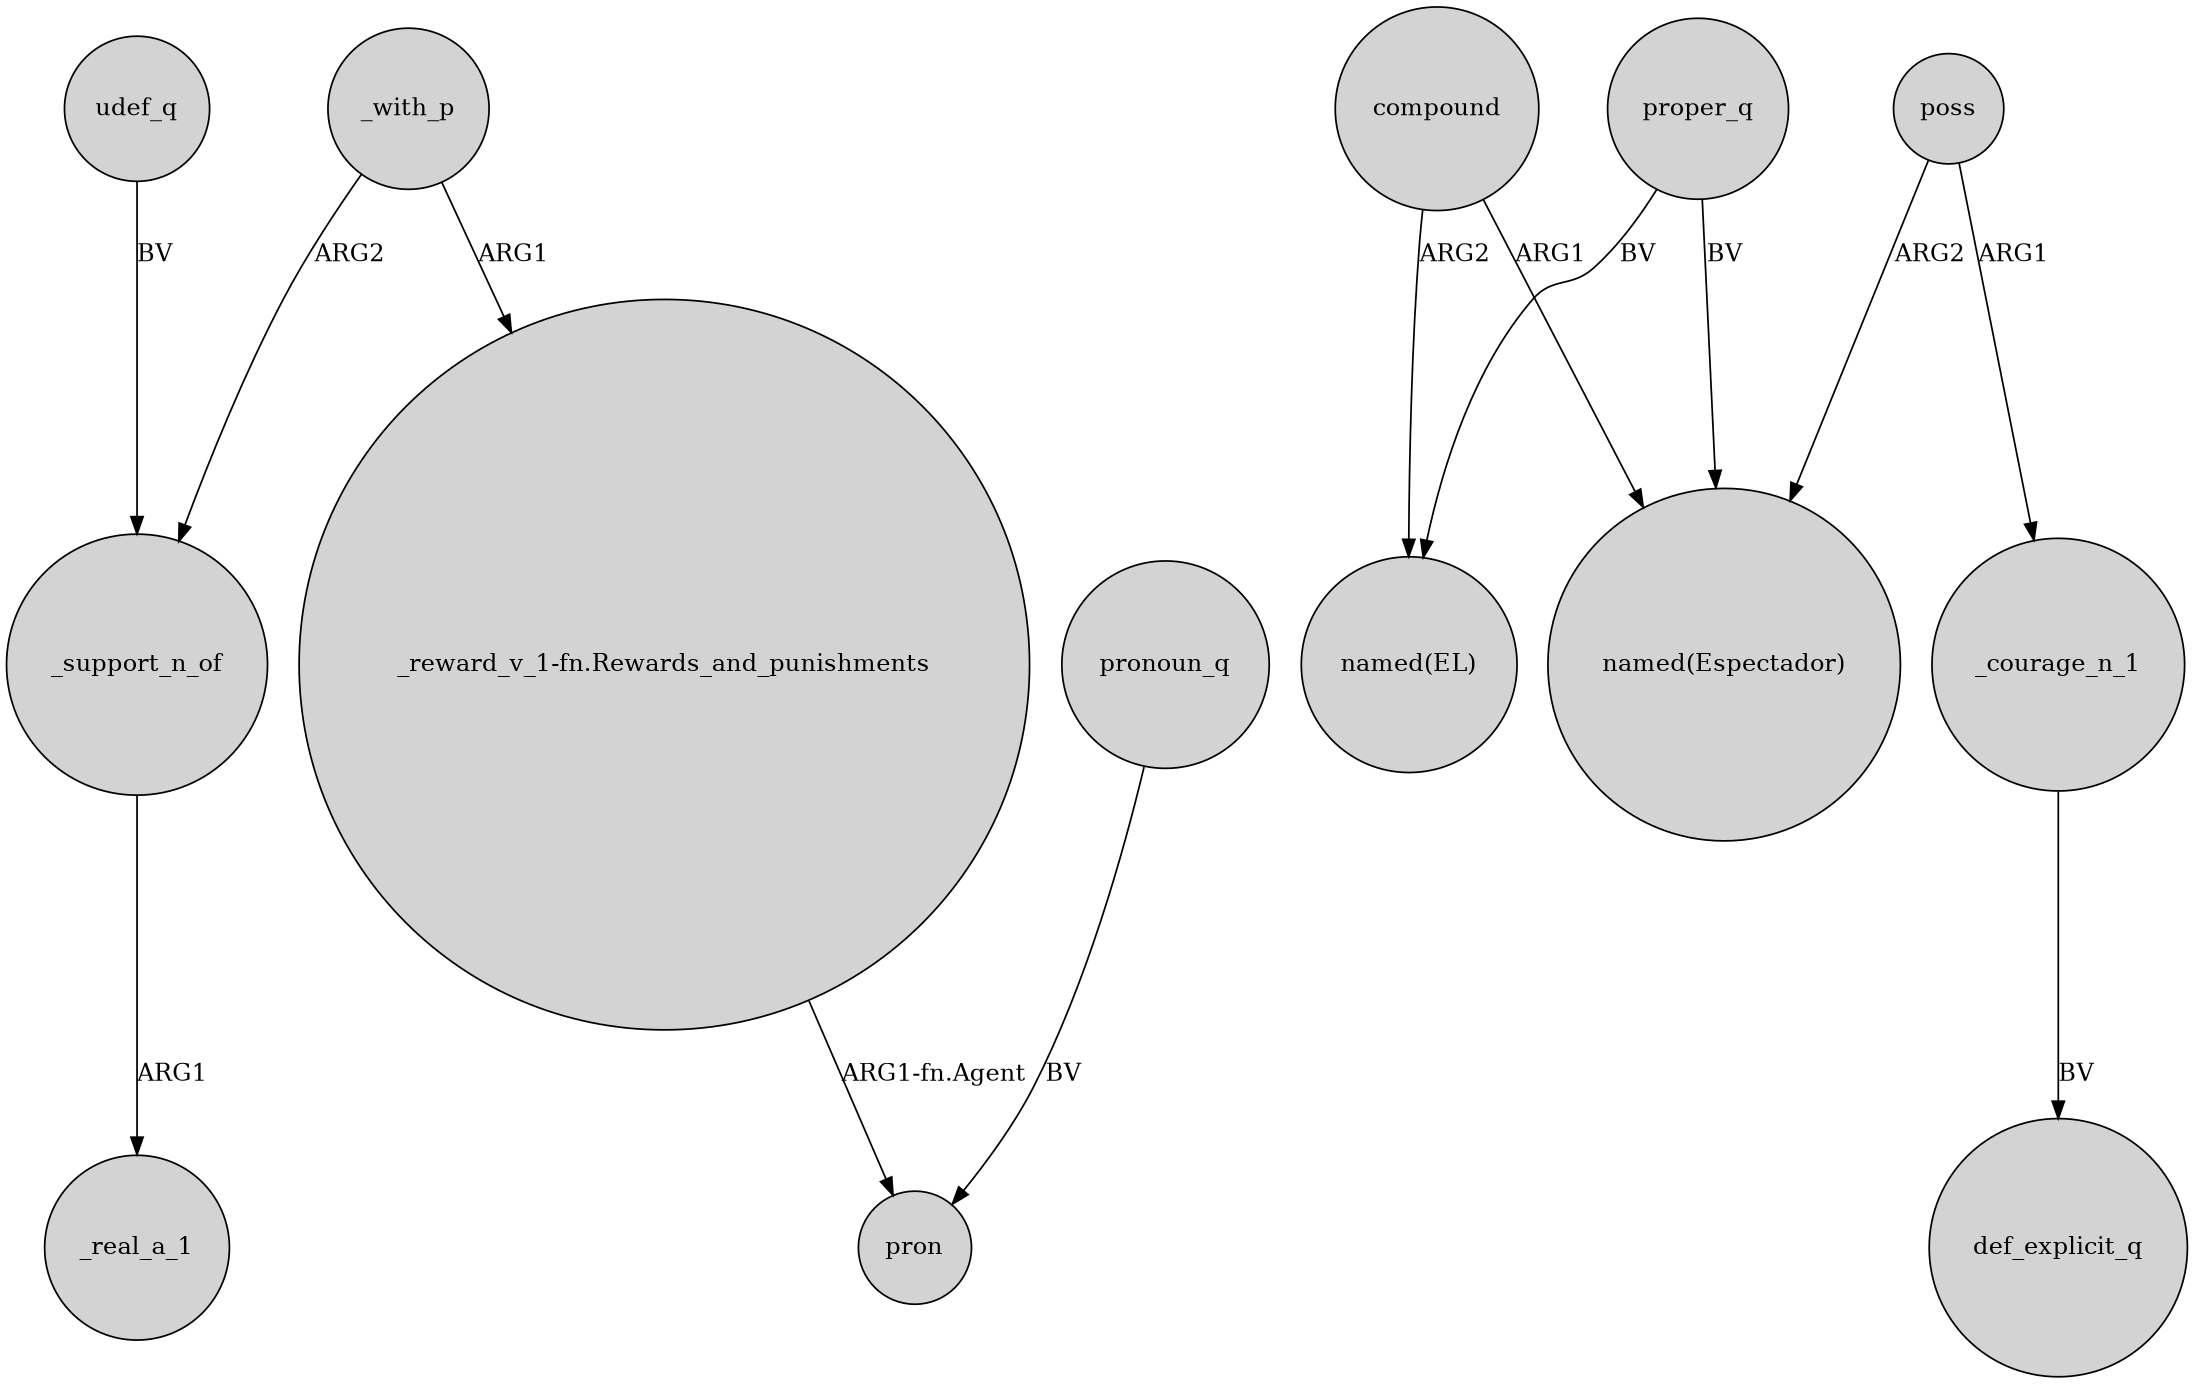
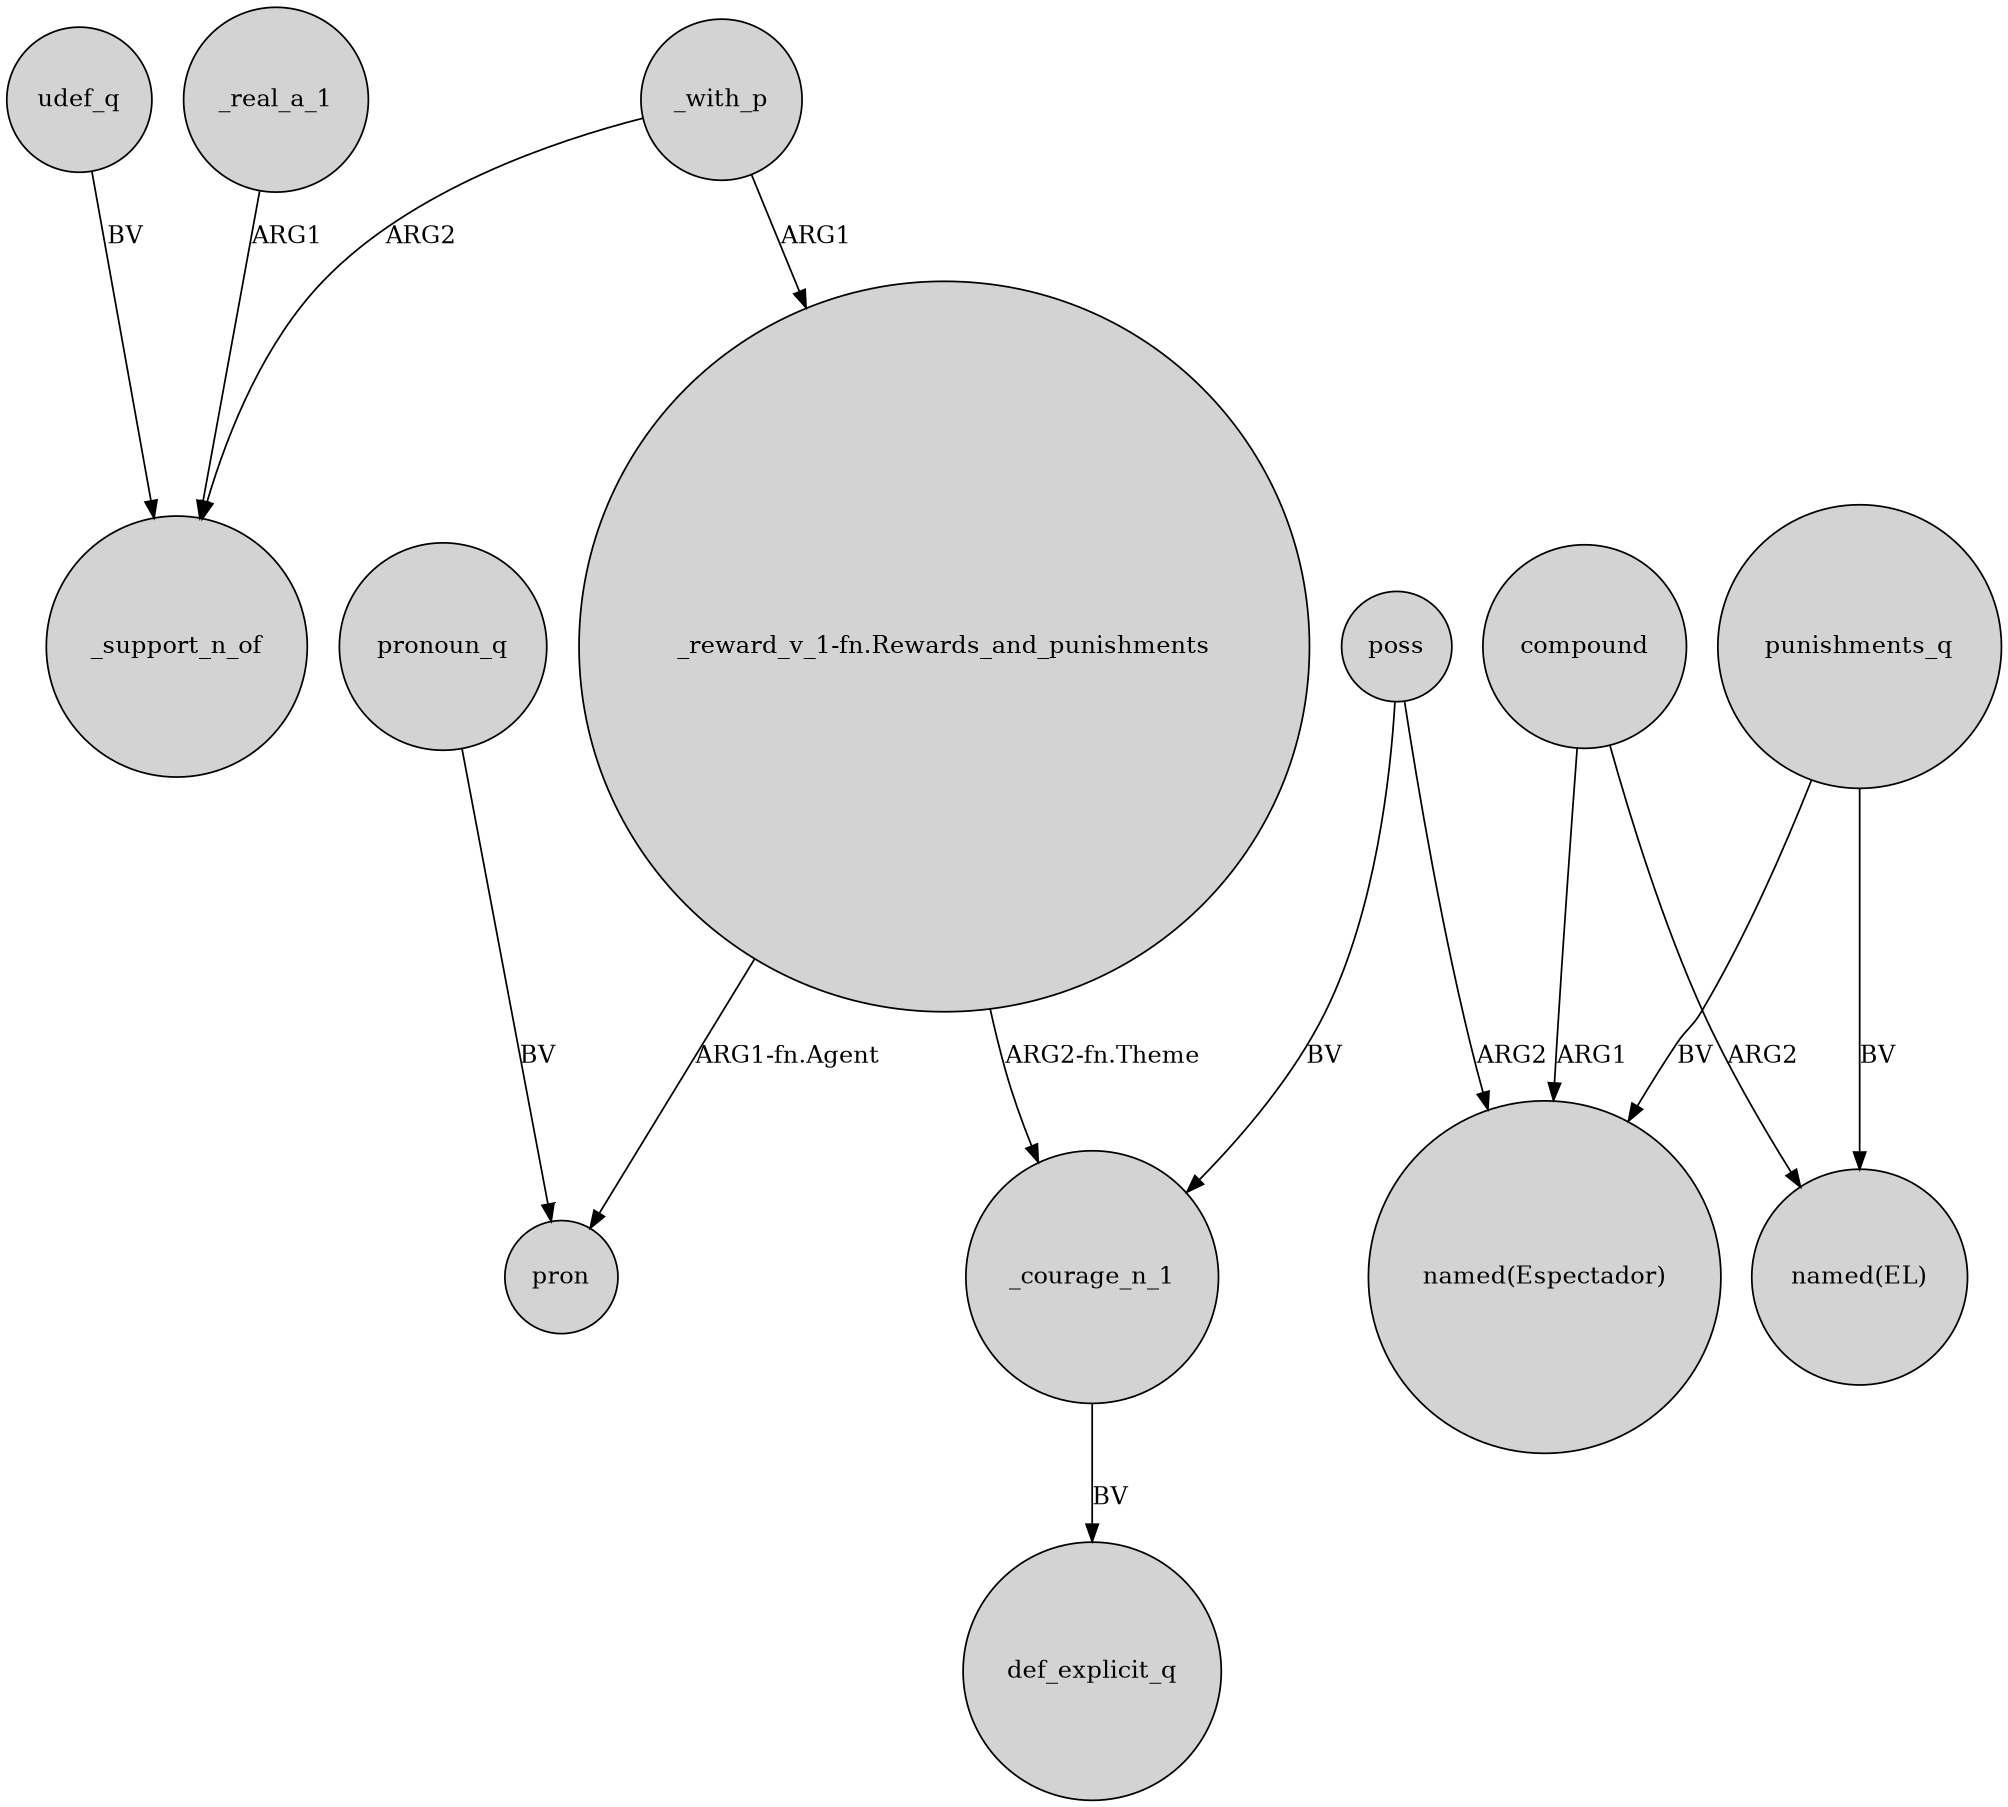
(1698, 109) -> (1860, 647)
(2014, 255) -> (1325, 1056)
(137, 966) -> (231, 346)
none -> (1008, 1078)
